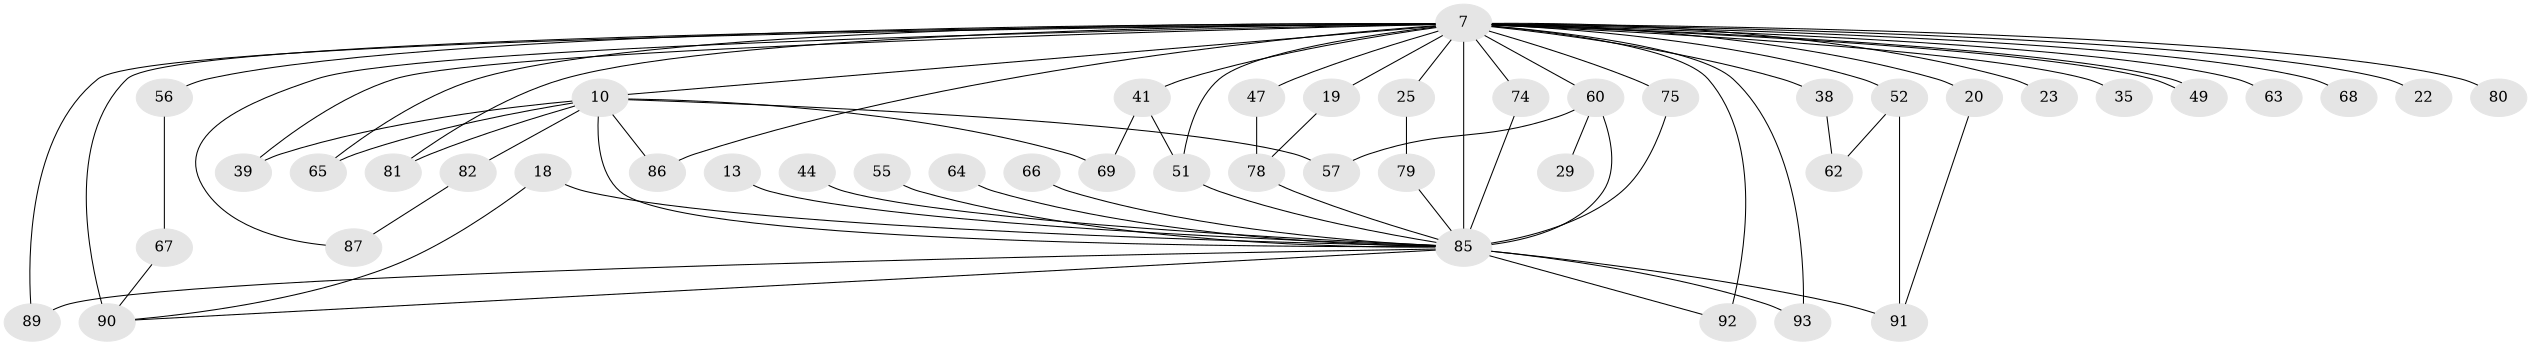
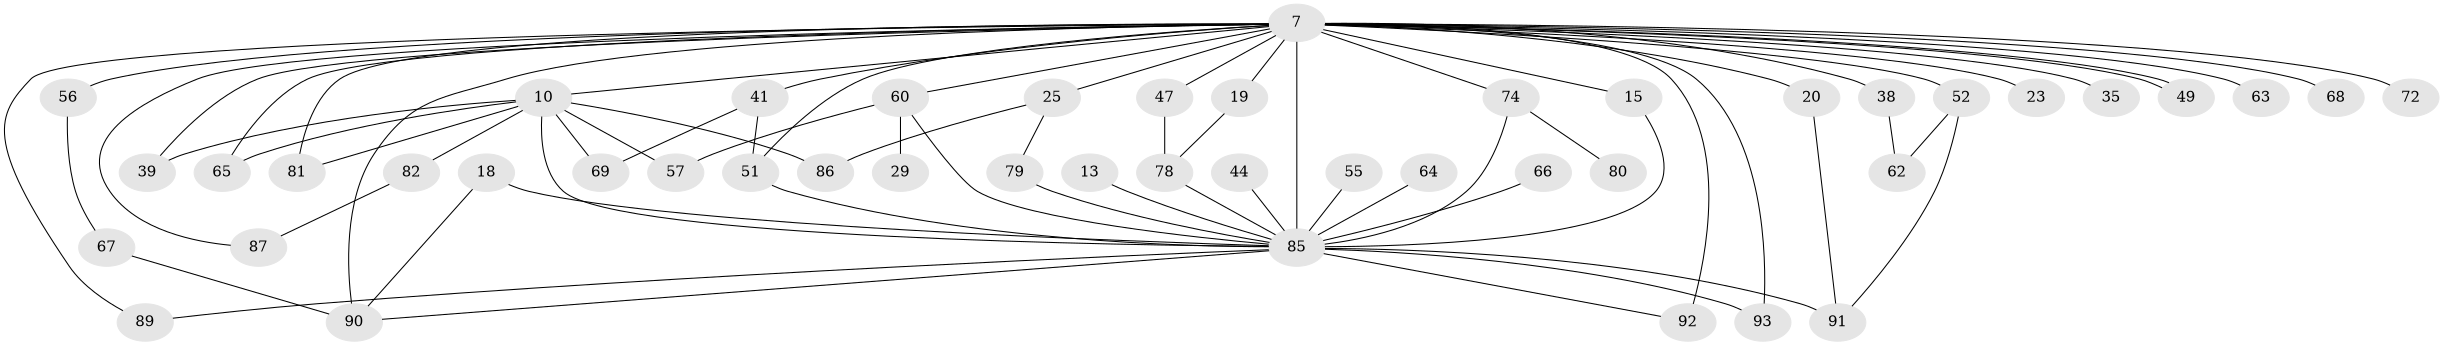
(2234, 49) -> (1565, 135)
(1053, 71) -> (936, 130)
(1671, 98) -> (1634, 98)
(2424, 98) -> (2411, 98)
